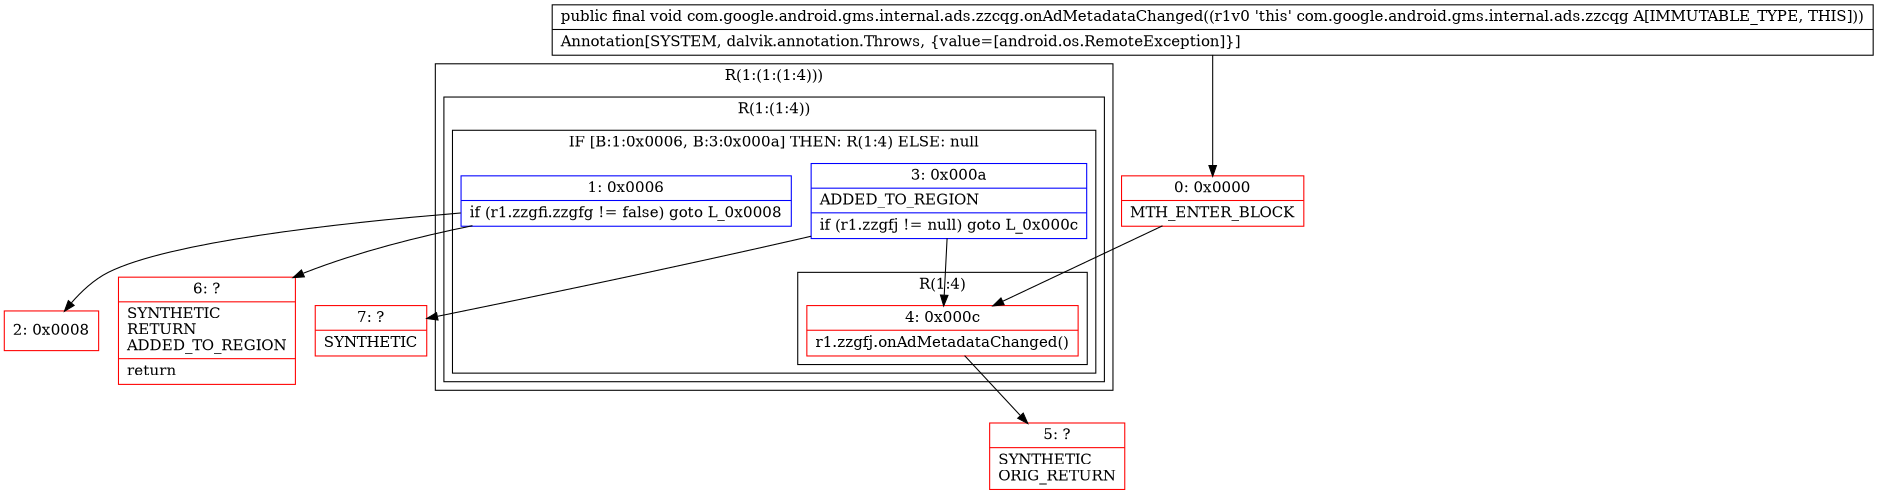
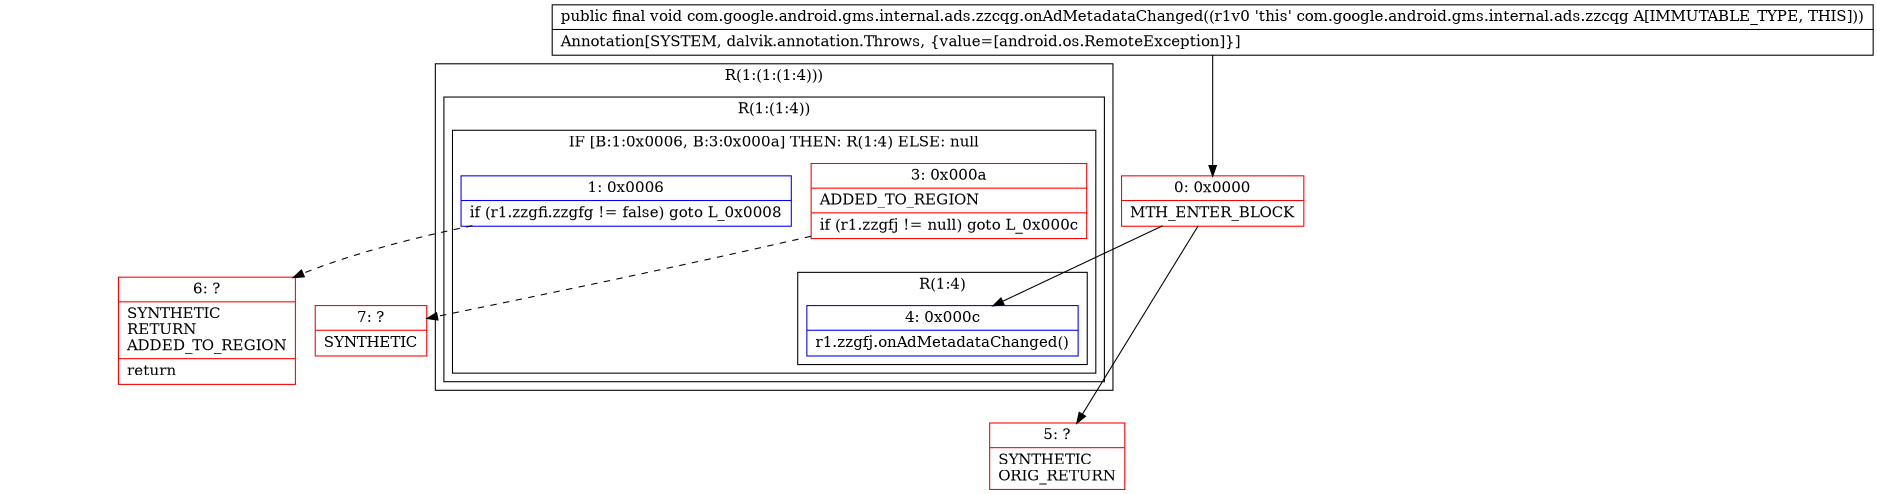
(949, 201) -> (949, 201)
(387, 246) -> (387, 246)
(946, 265) -> none
(625, 277) -> (625, 277)
(51, 331) -> none
(942, 331) -> (942, 331)
(1003, 397) -> (1140, 320)
